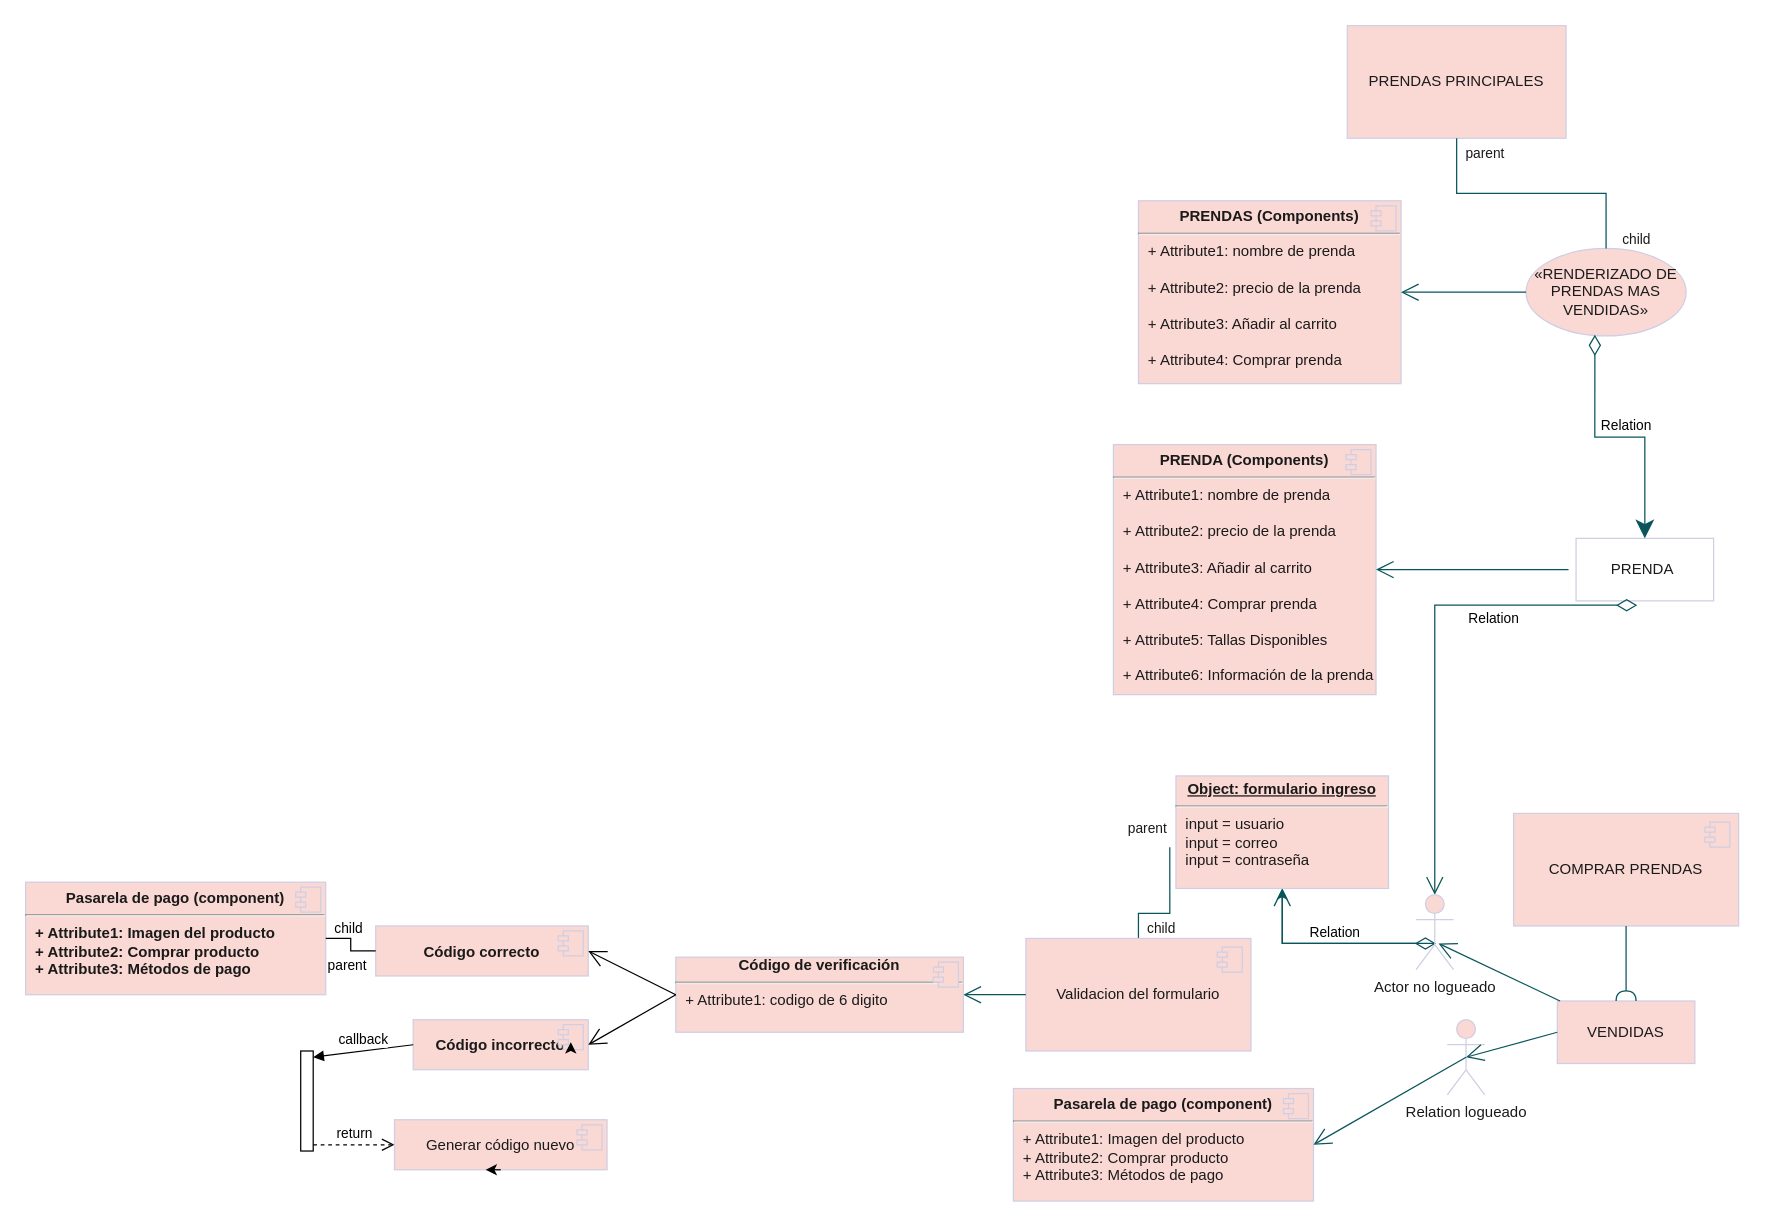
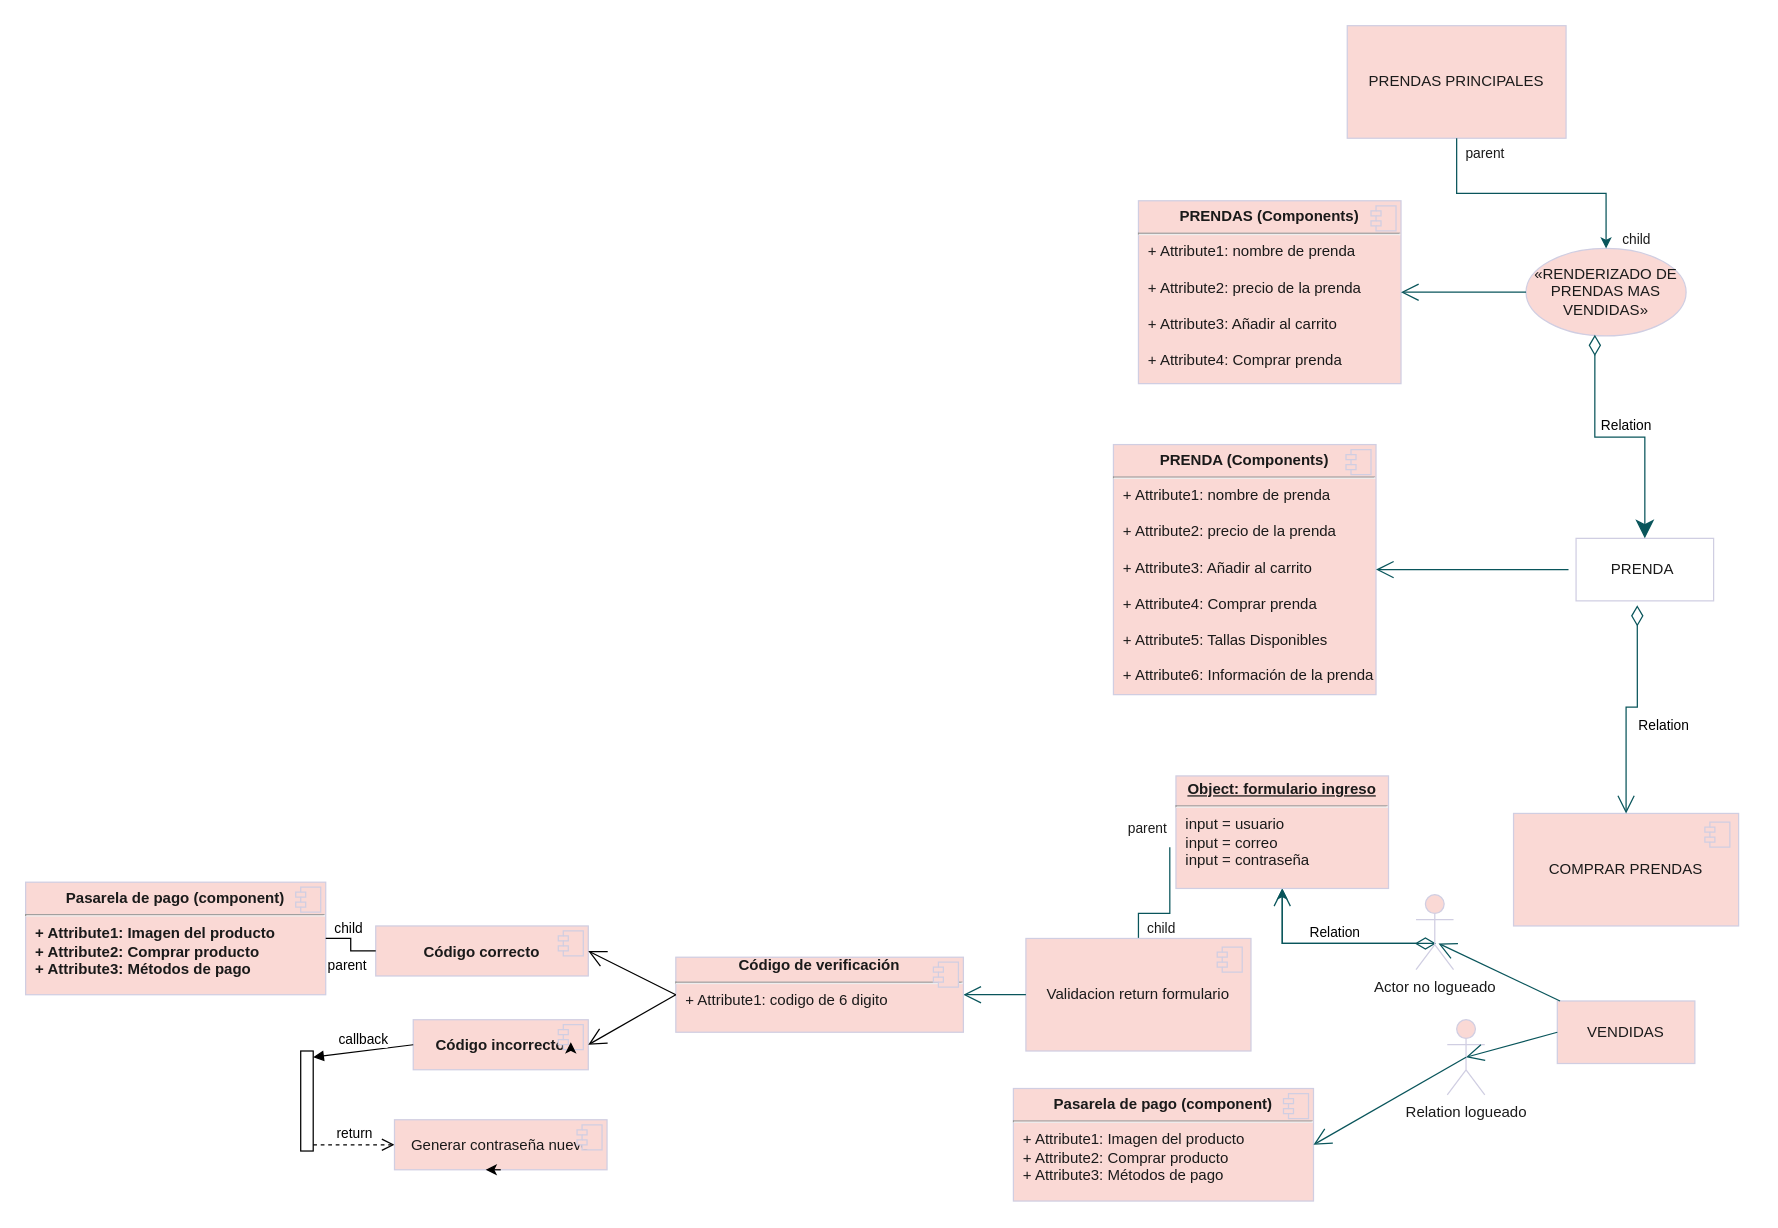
(1606, 242) -> (1606, 238)
(1434, 657) -> (1626, 712)
(1626, 959) -> none
(1138, 994) -> (1138, 994)
(473, 1119) -> (491, 1119)
